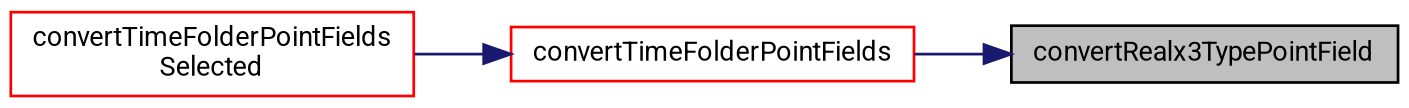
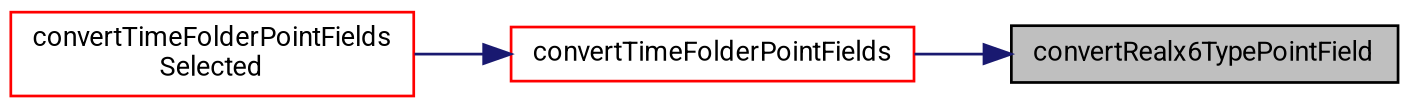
(1205, 54) -> (1205, 54)
